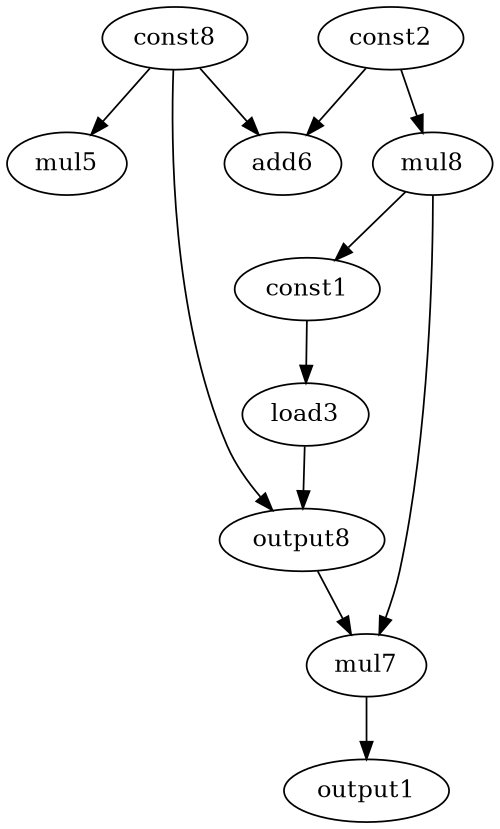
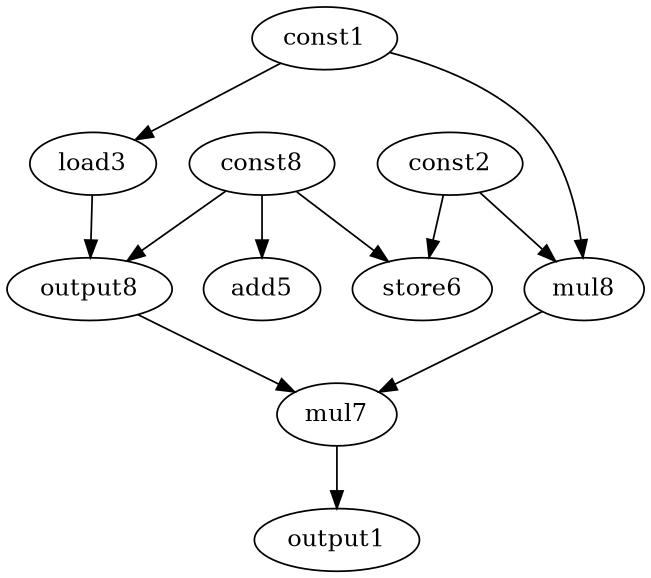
(67, 164) -> (262, 289)
(283, 164) -> (422, 289)
(377, 220) -> (519, 114)
